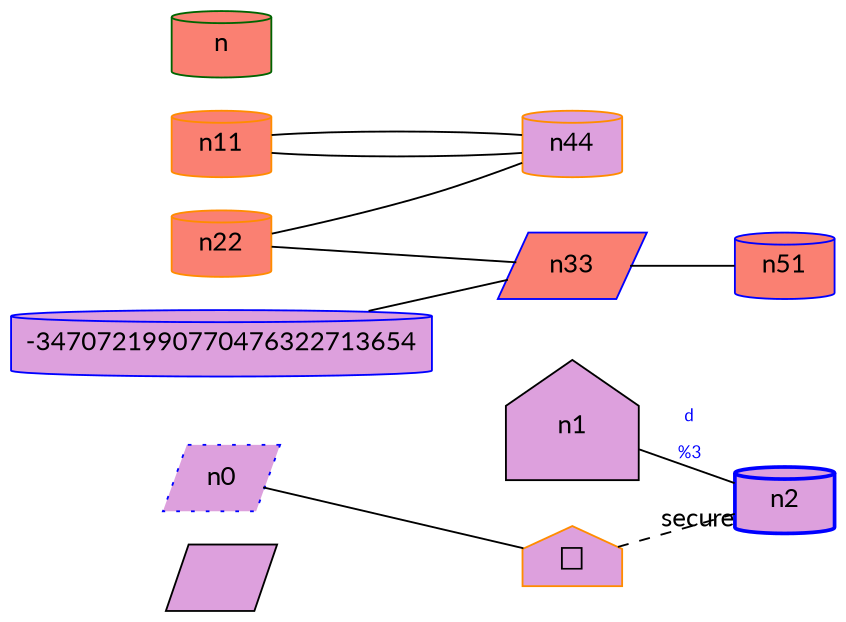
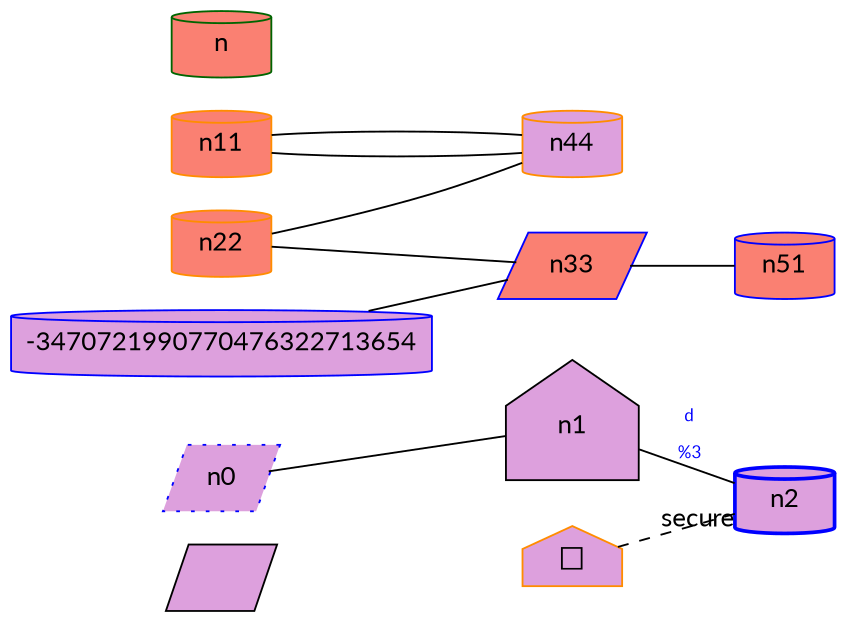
(393, 518) -> (387, 454)
